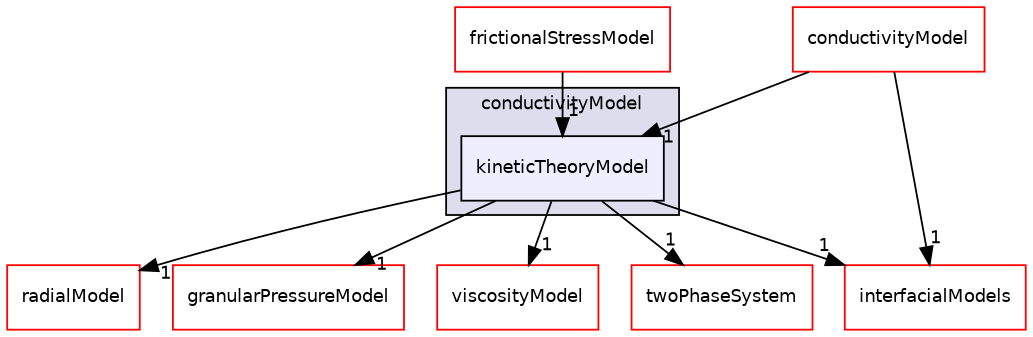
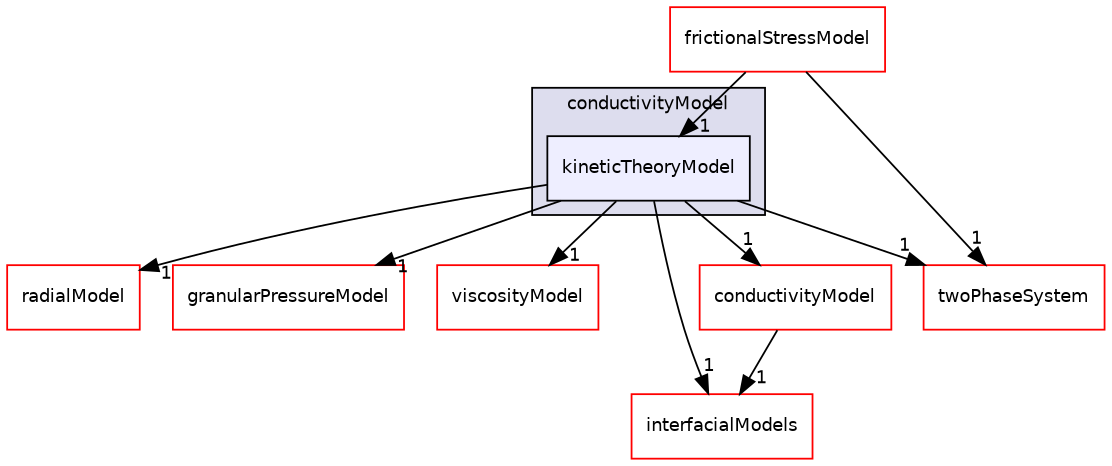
(734, 101) -> (715, 227)
none -> (889, 162)
